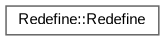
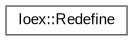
(82, 20) -> (67, 20)
